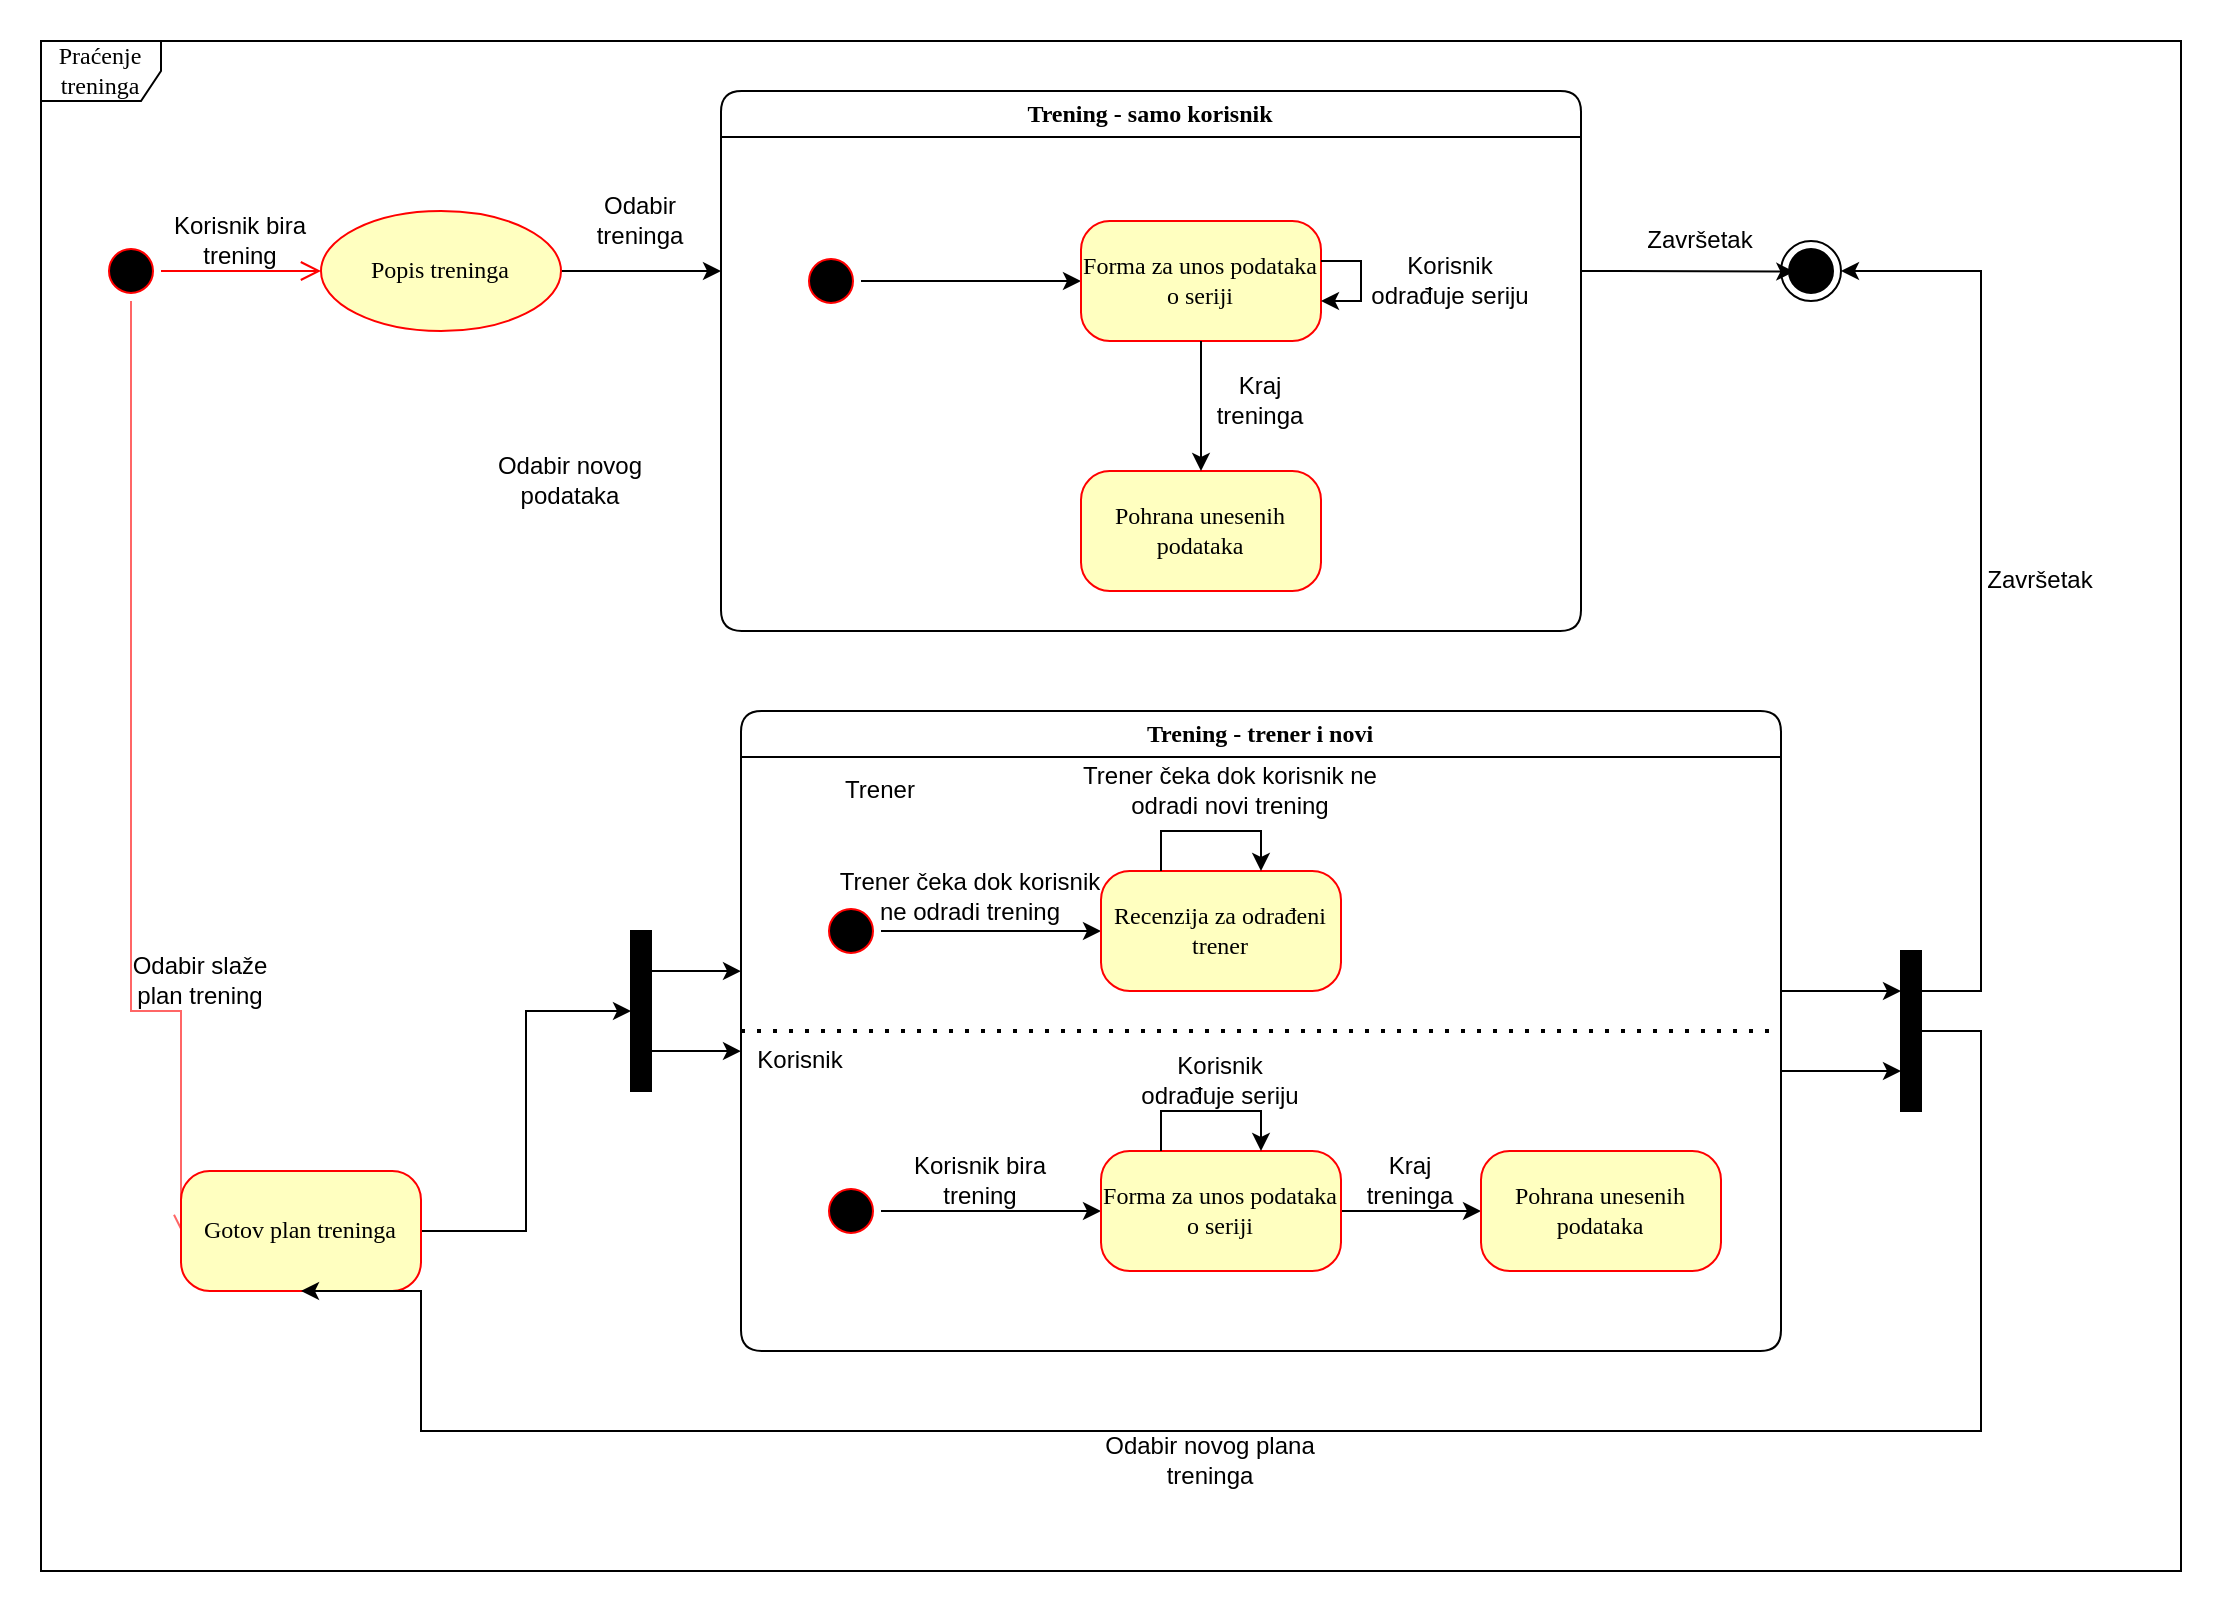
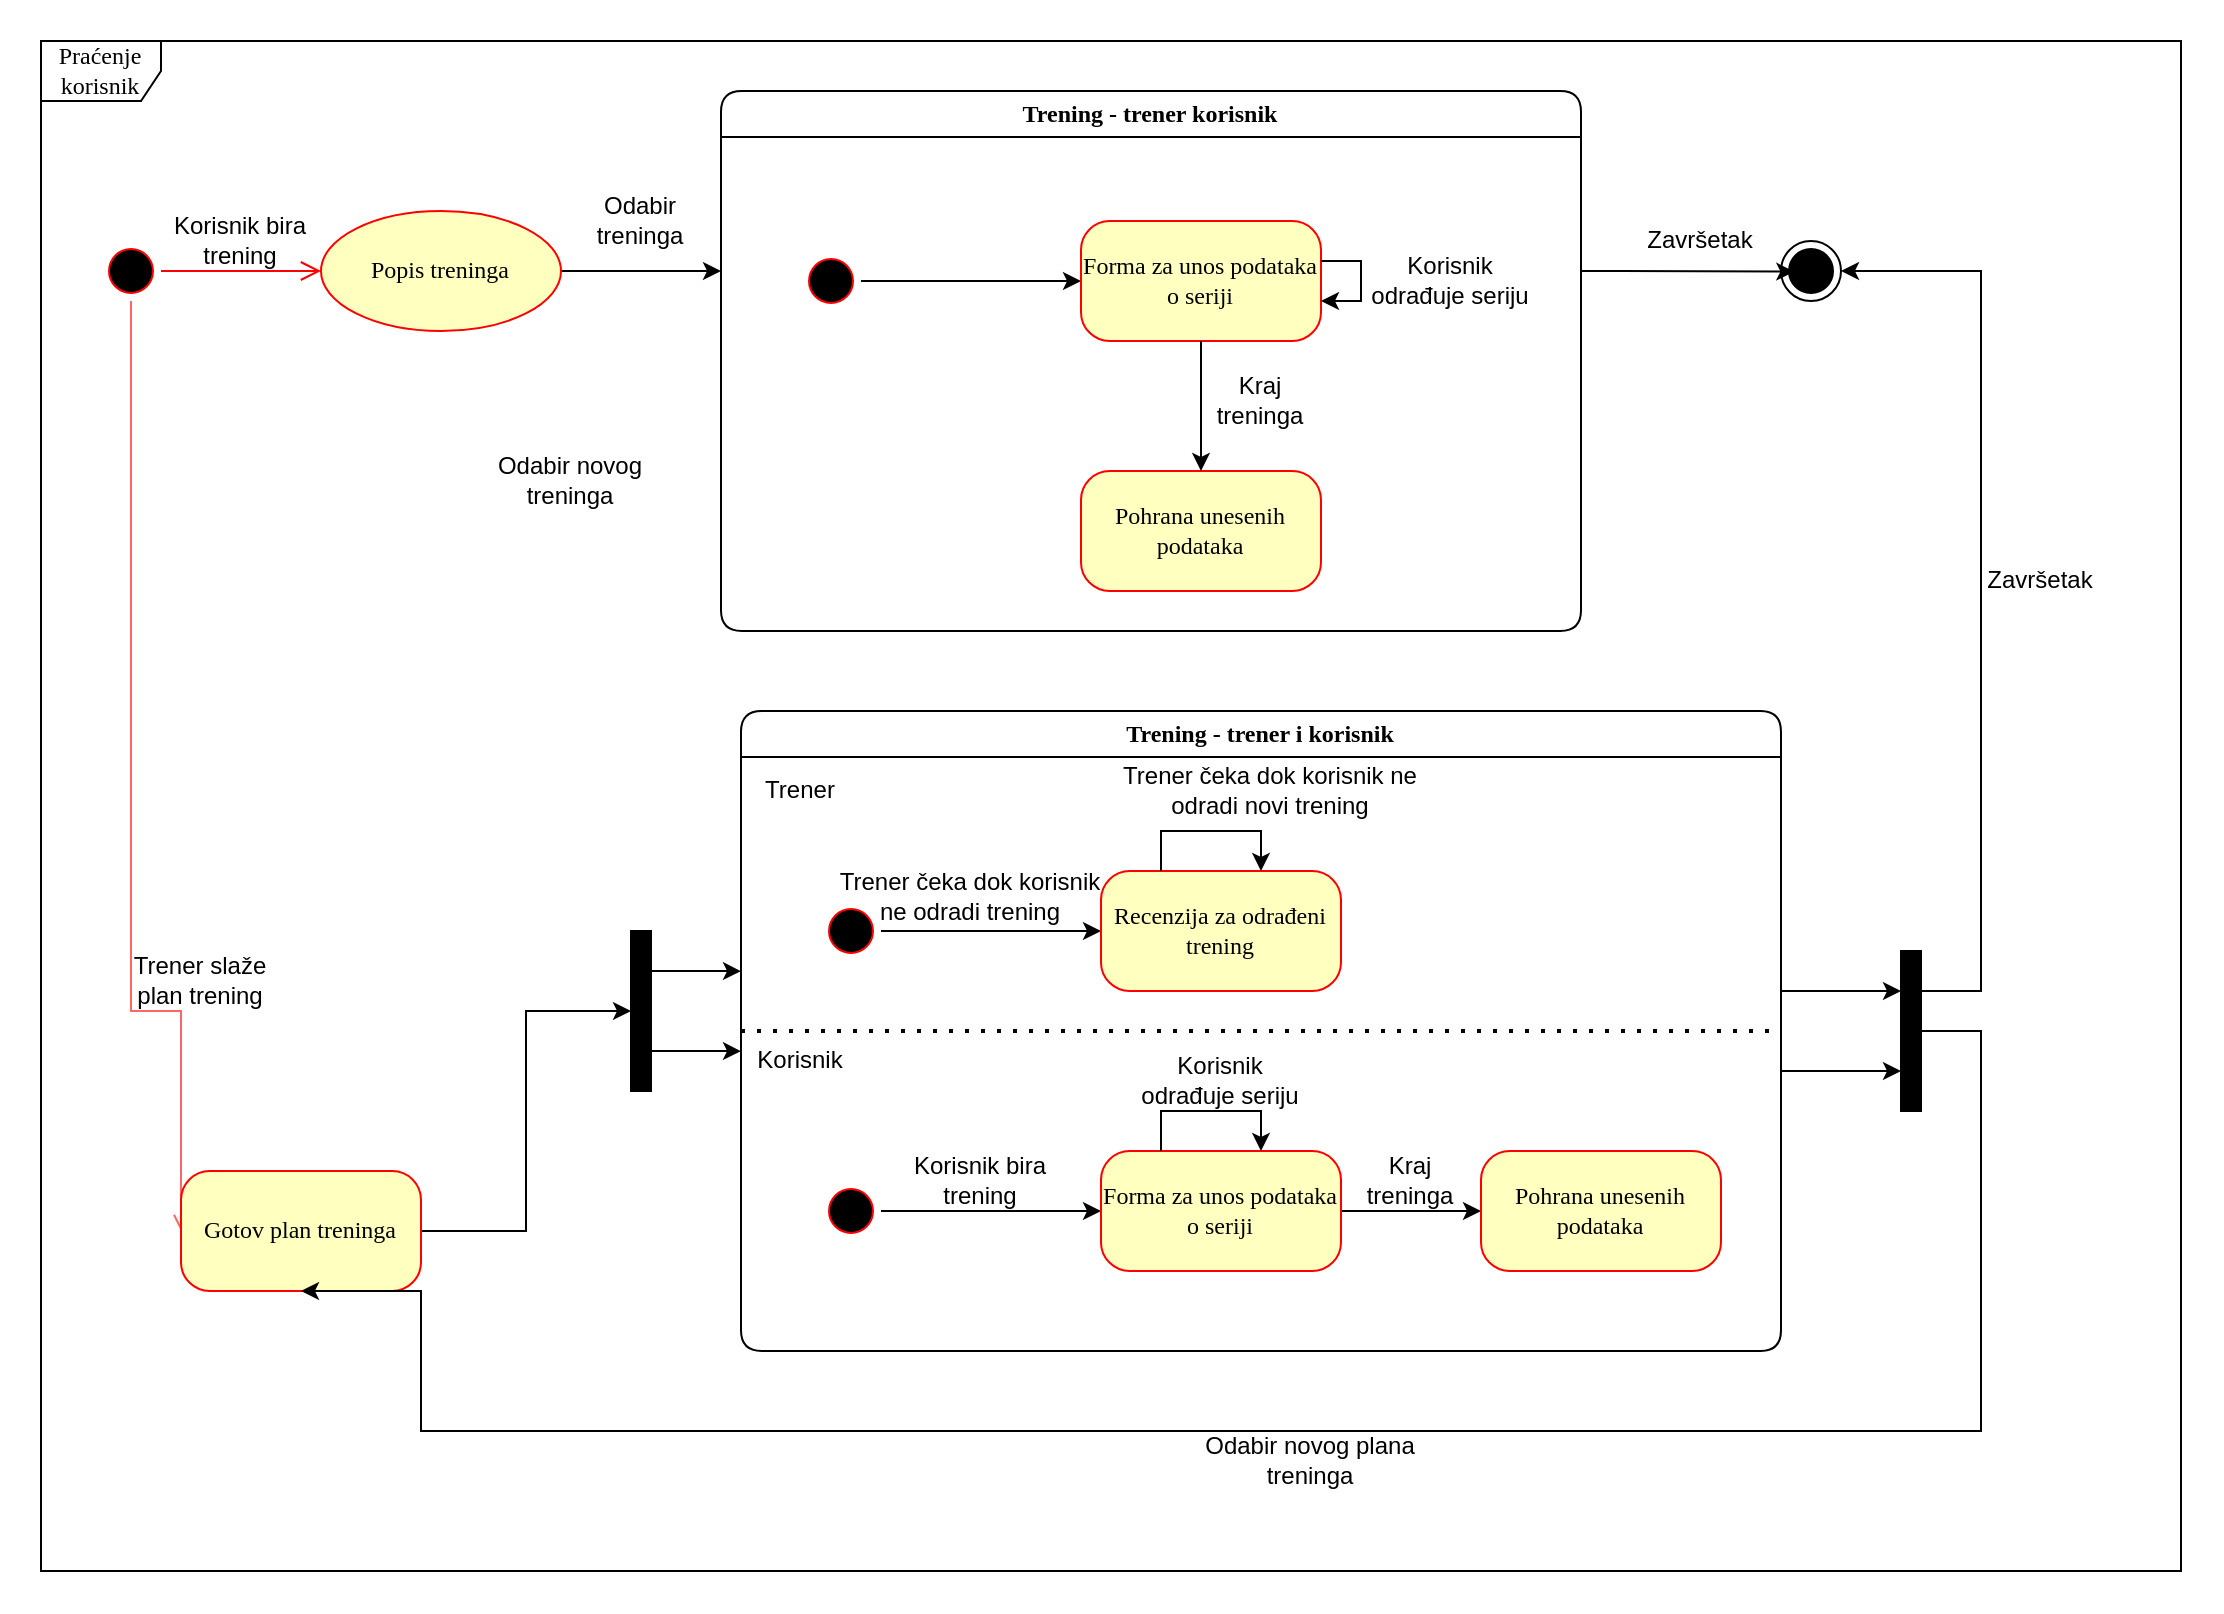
(101, 71) -> (101, 71)
(1151, 115) -> (1151, 115)
(571, 481) -> (571, 481)
(1261, 735) -> (1261, 735)
(881, 791) -> (801, 791)
(1231, 791) -> (1271, 791)
(1221, 931) -> (1221, 931)
(201, 981) -> (201, 981)
(1211, 1461) -> (1311, 1461)
